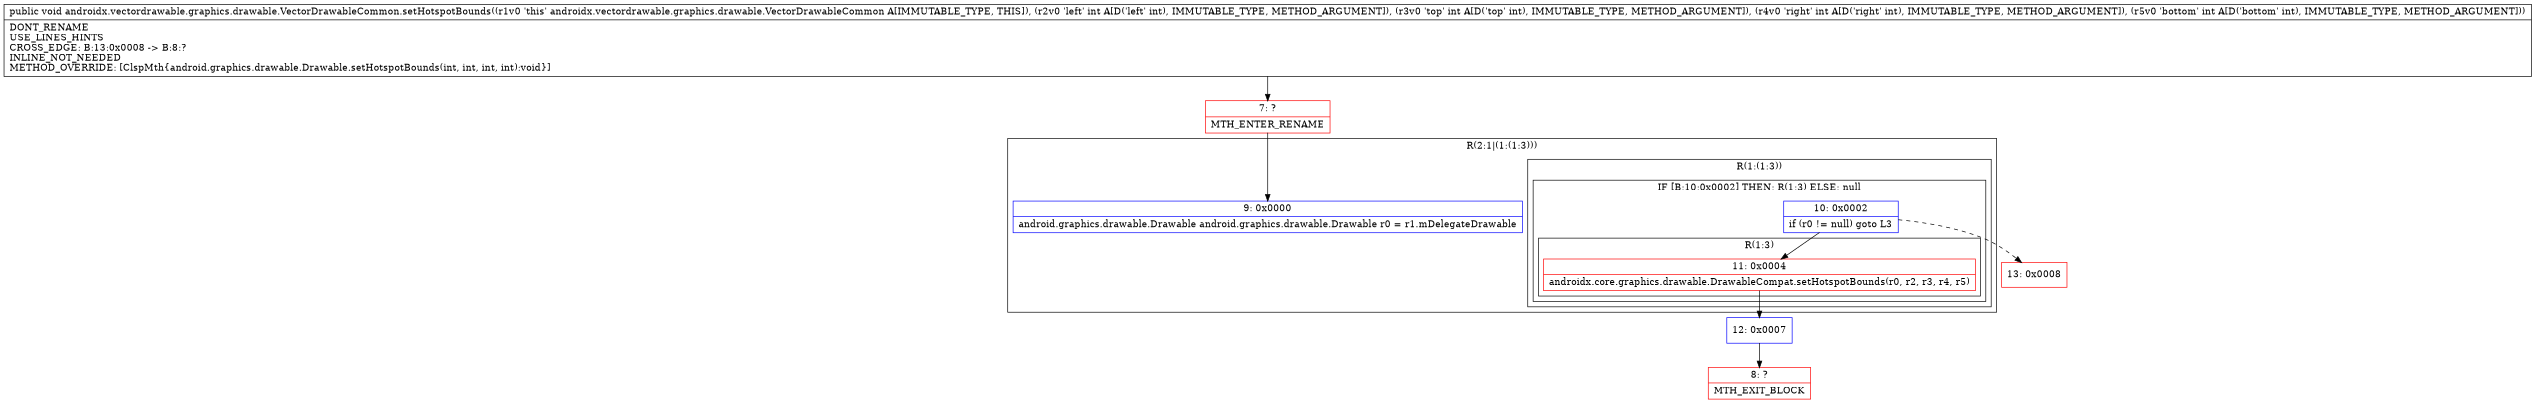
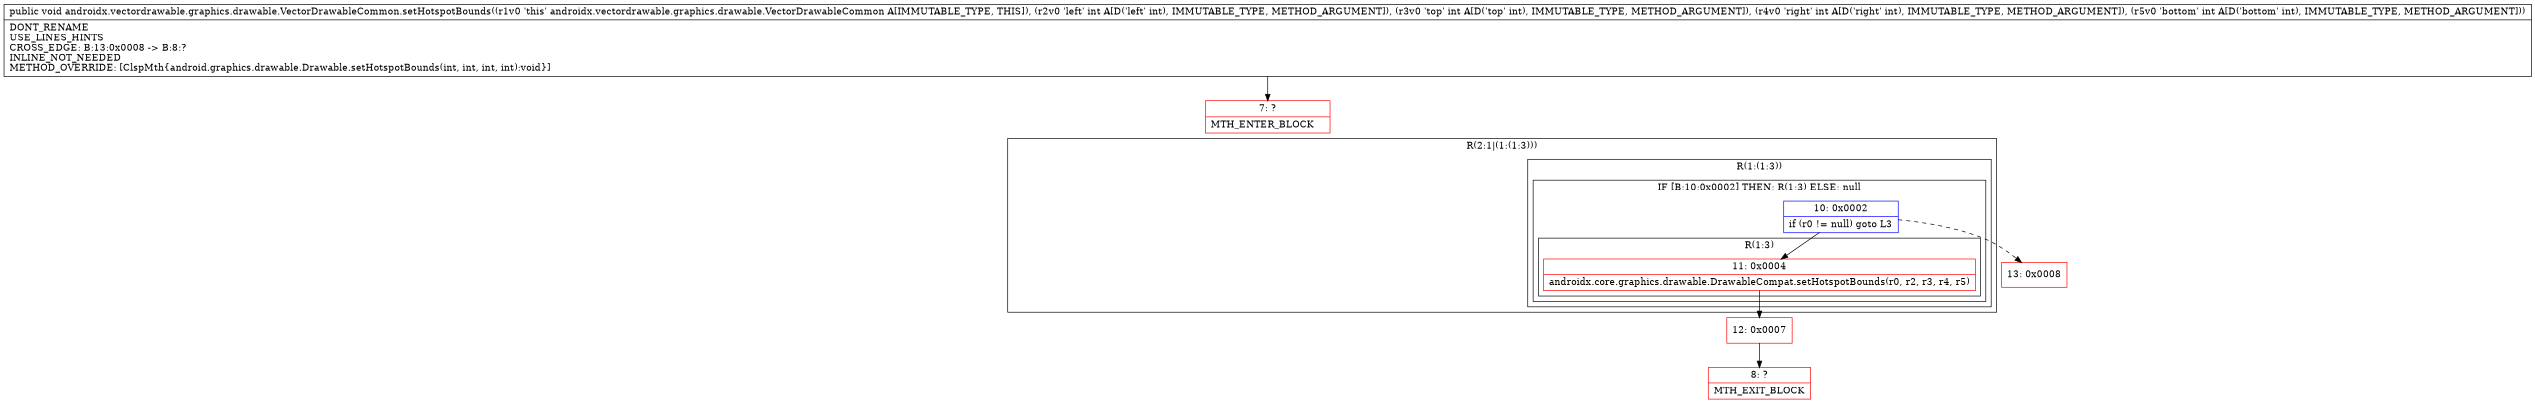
(1268, 125) -> (1263, 125)
(1268, 217) -> none
(1759, 330) -> (1759, 330)
